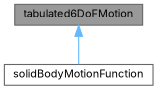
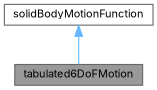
(79, 50) -> (79, 50)
